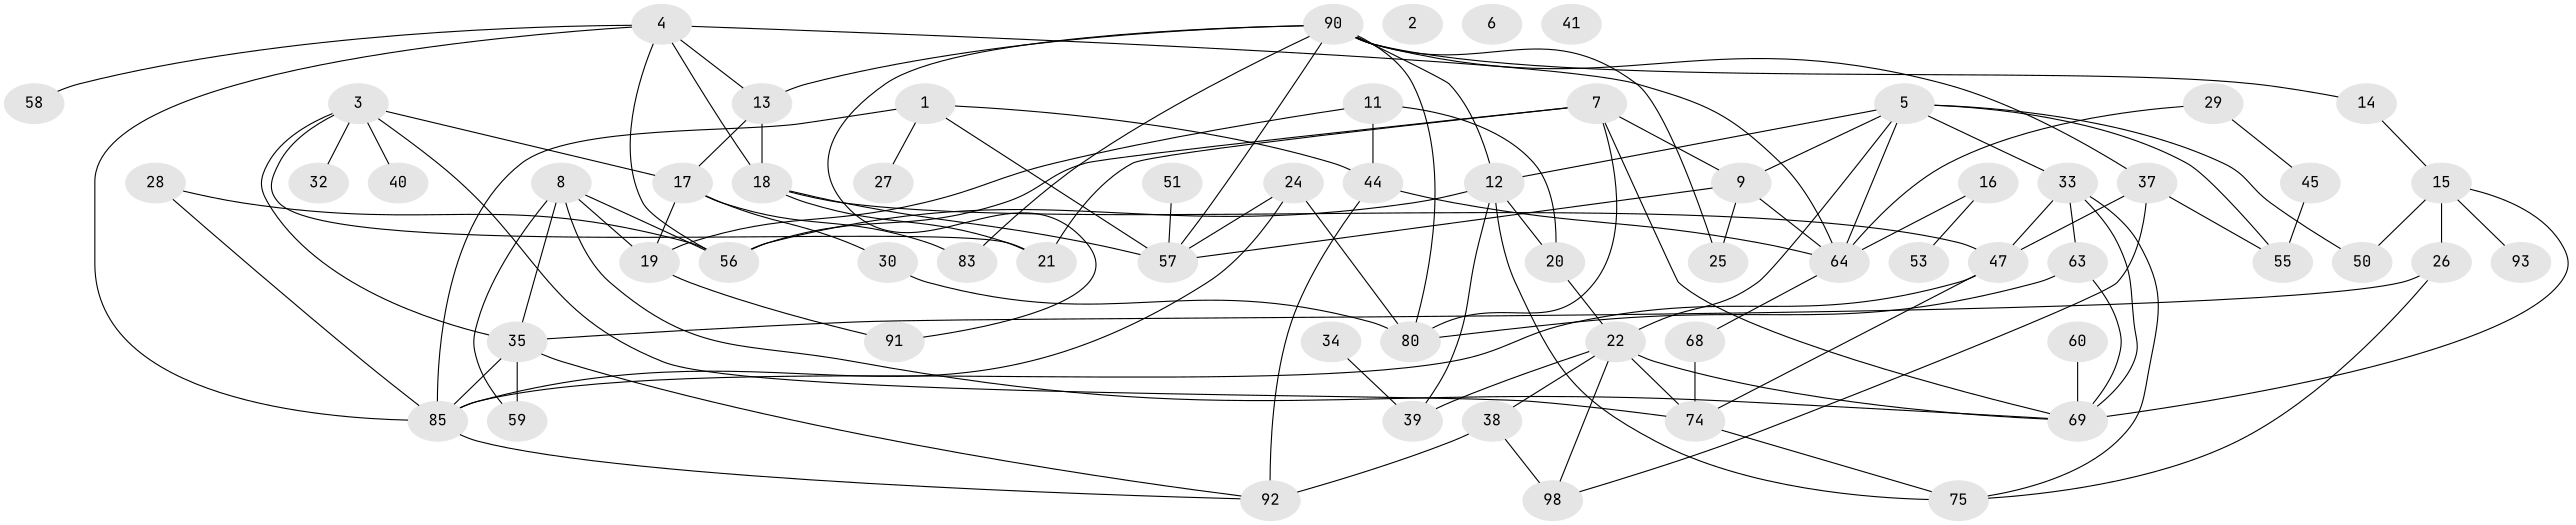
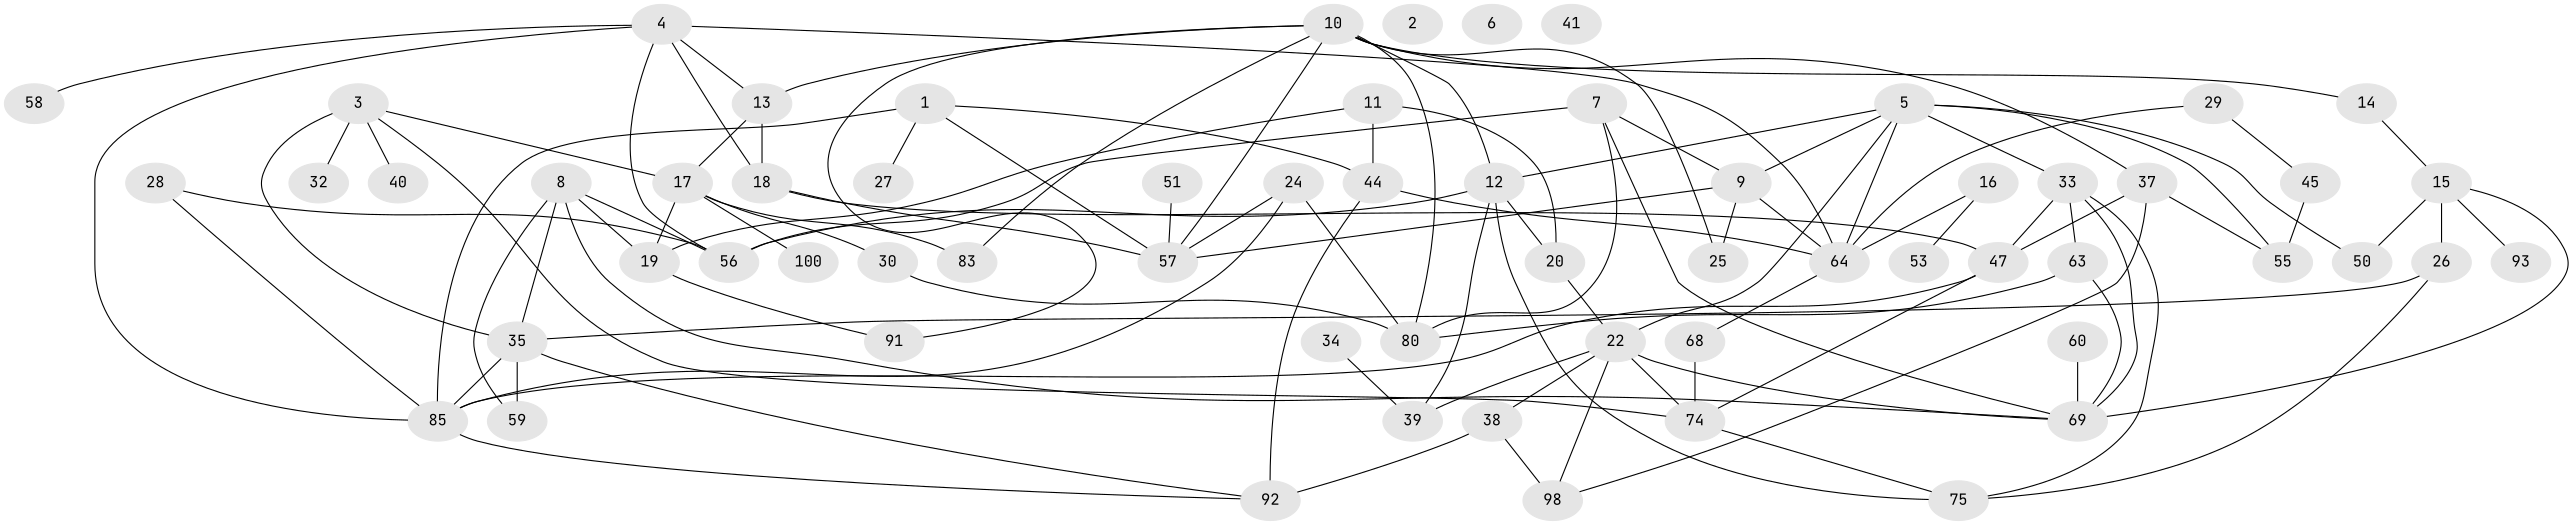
(1333, 24) -> (1333, 24)
none -> (808, 262)
(1047, 262) -> none
